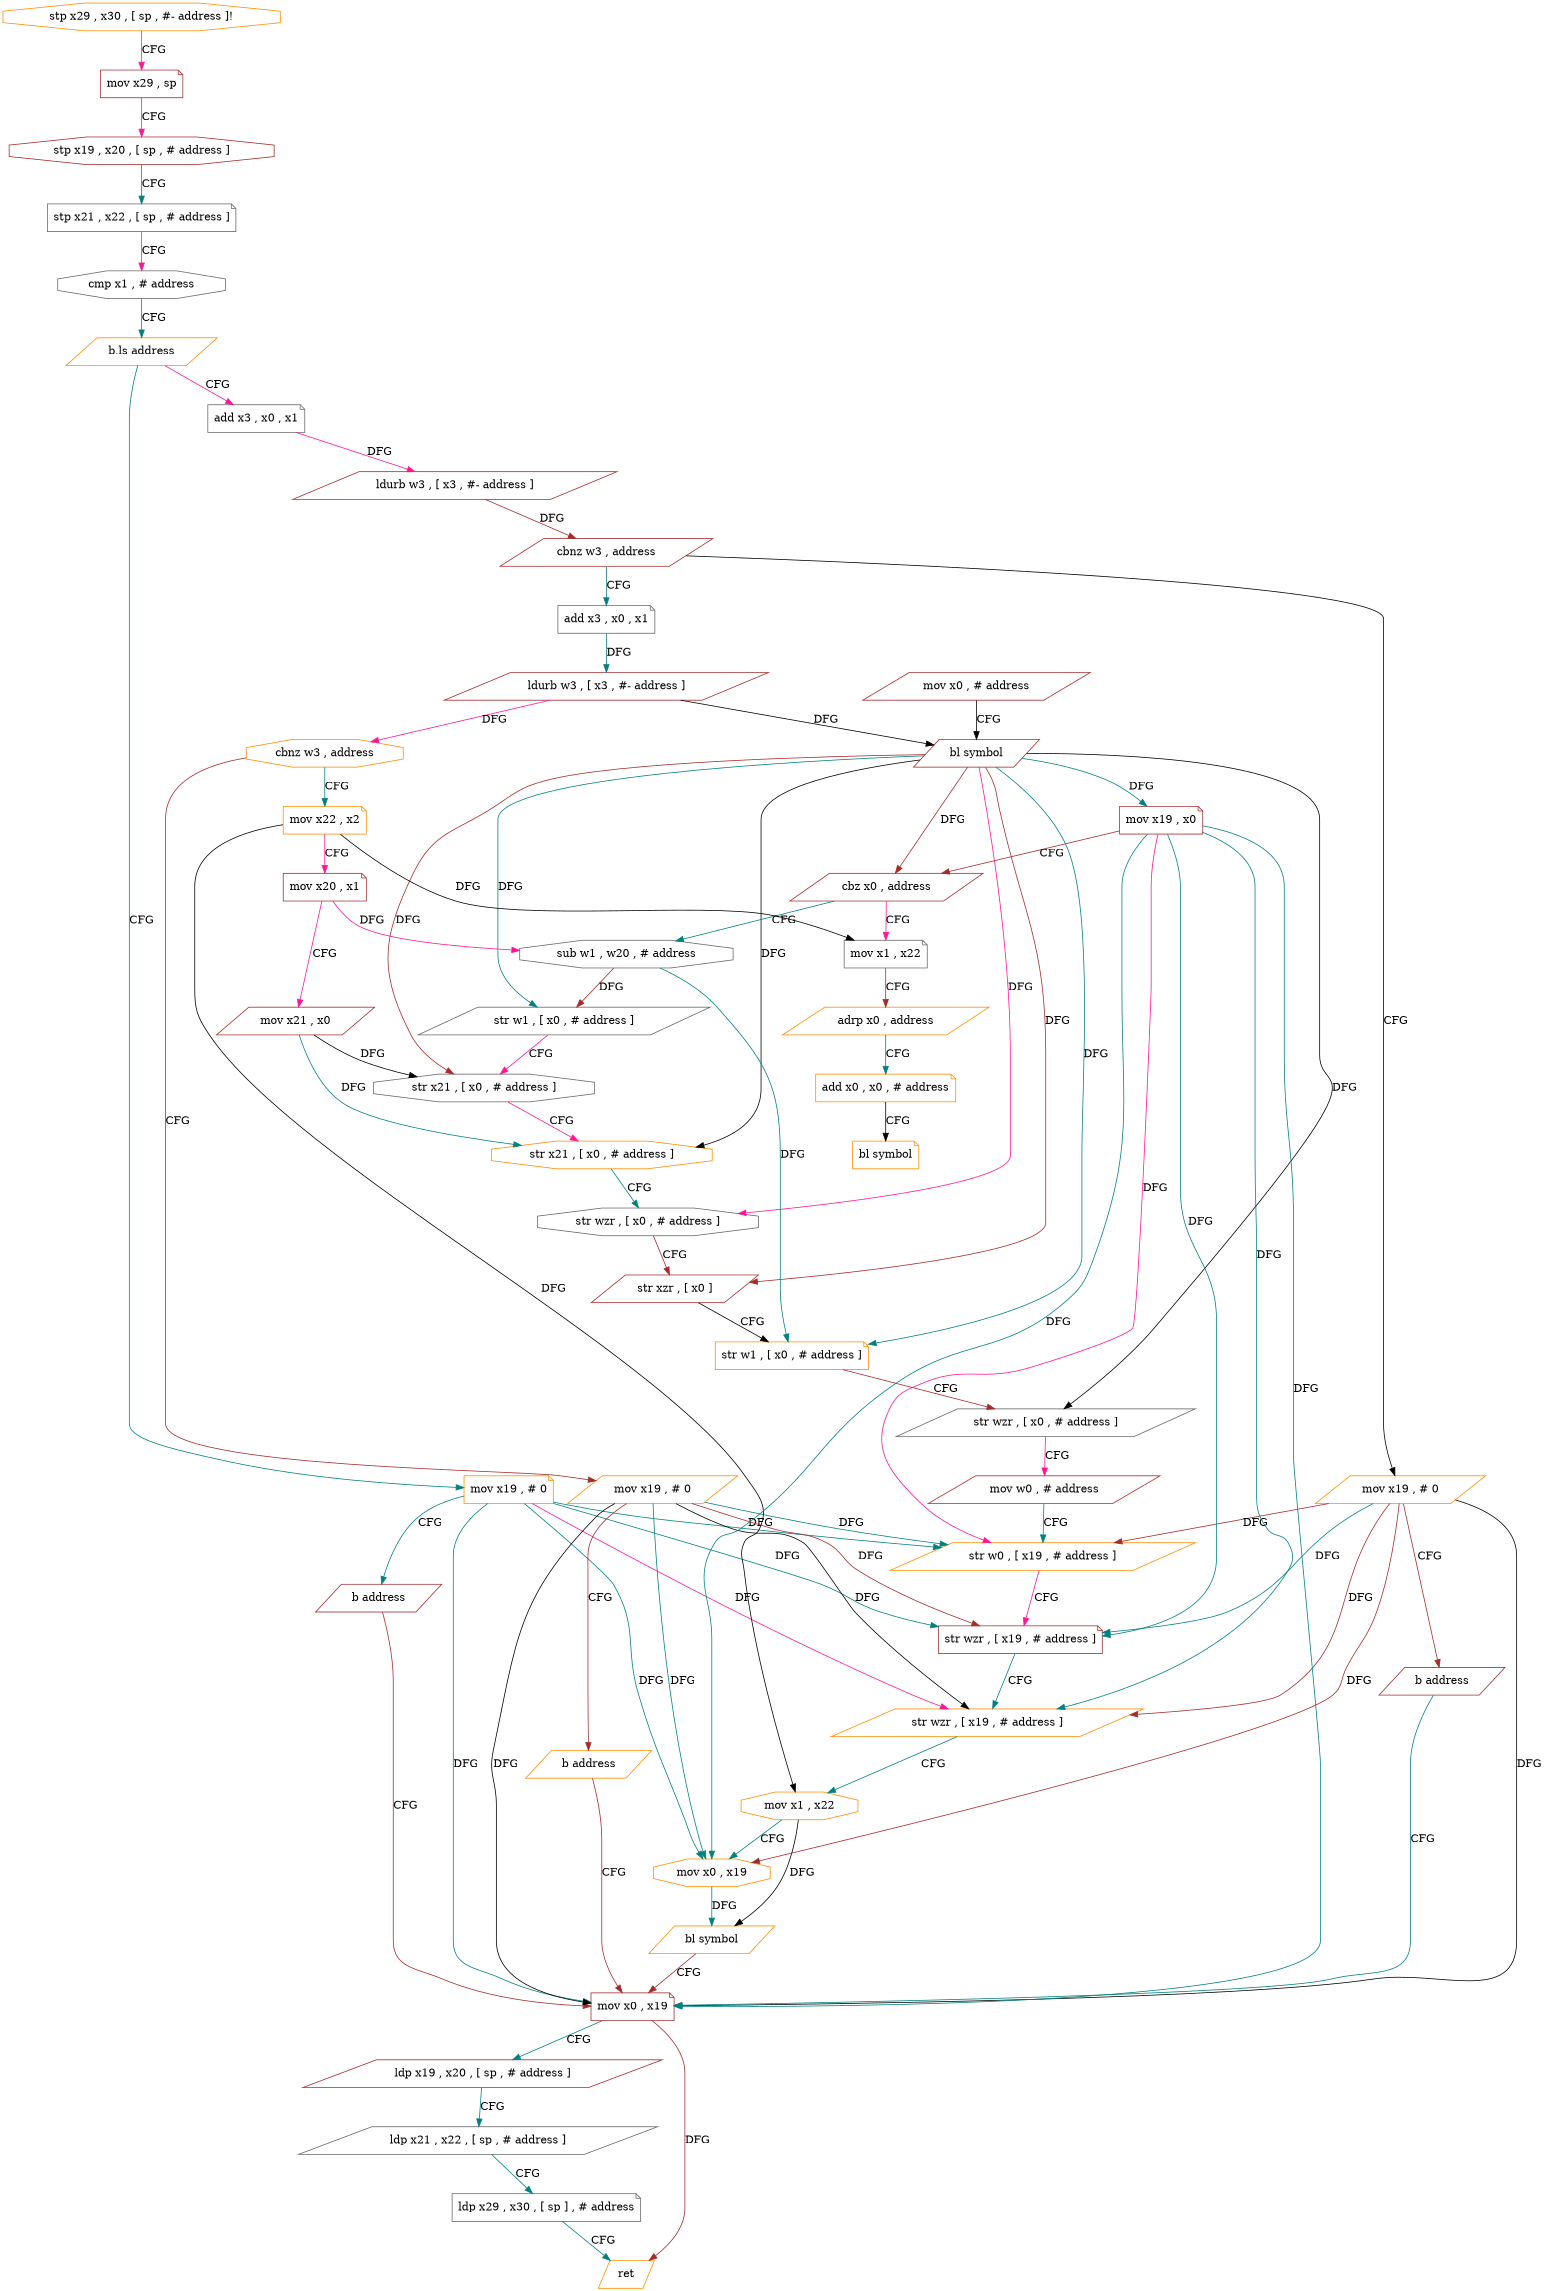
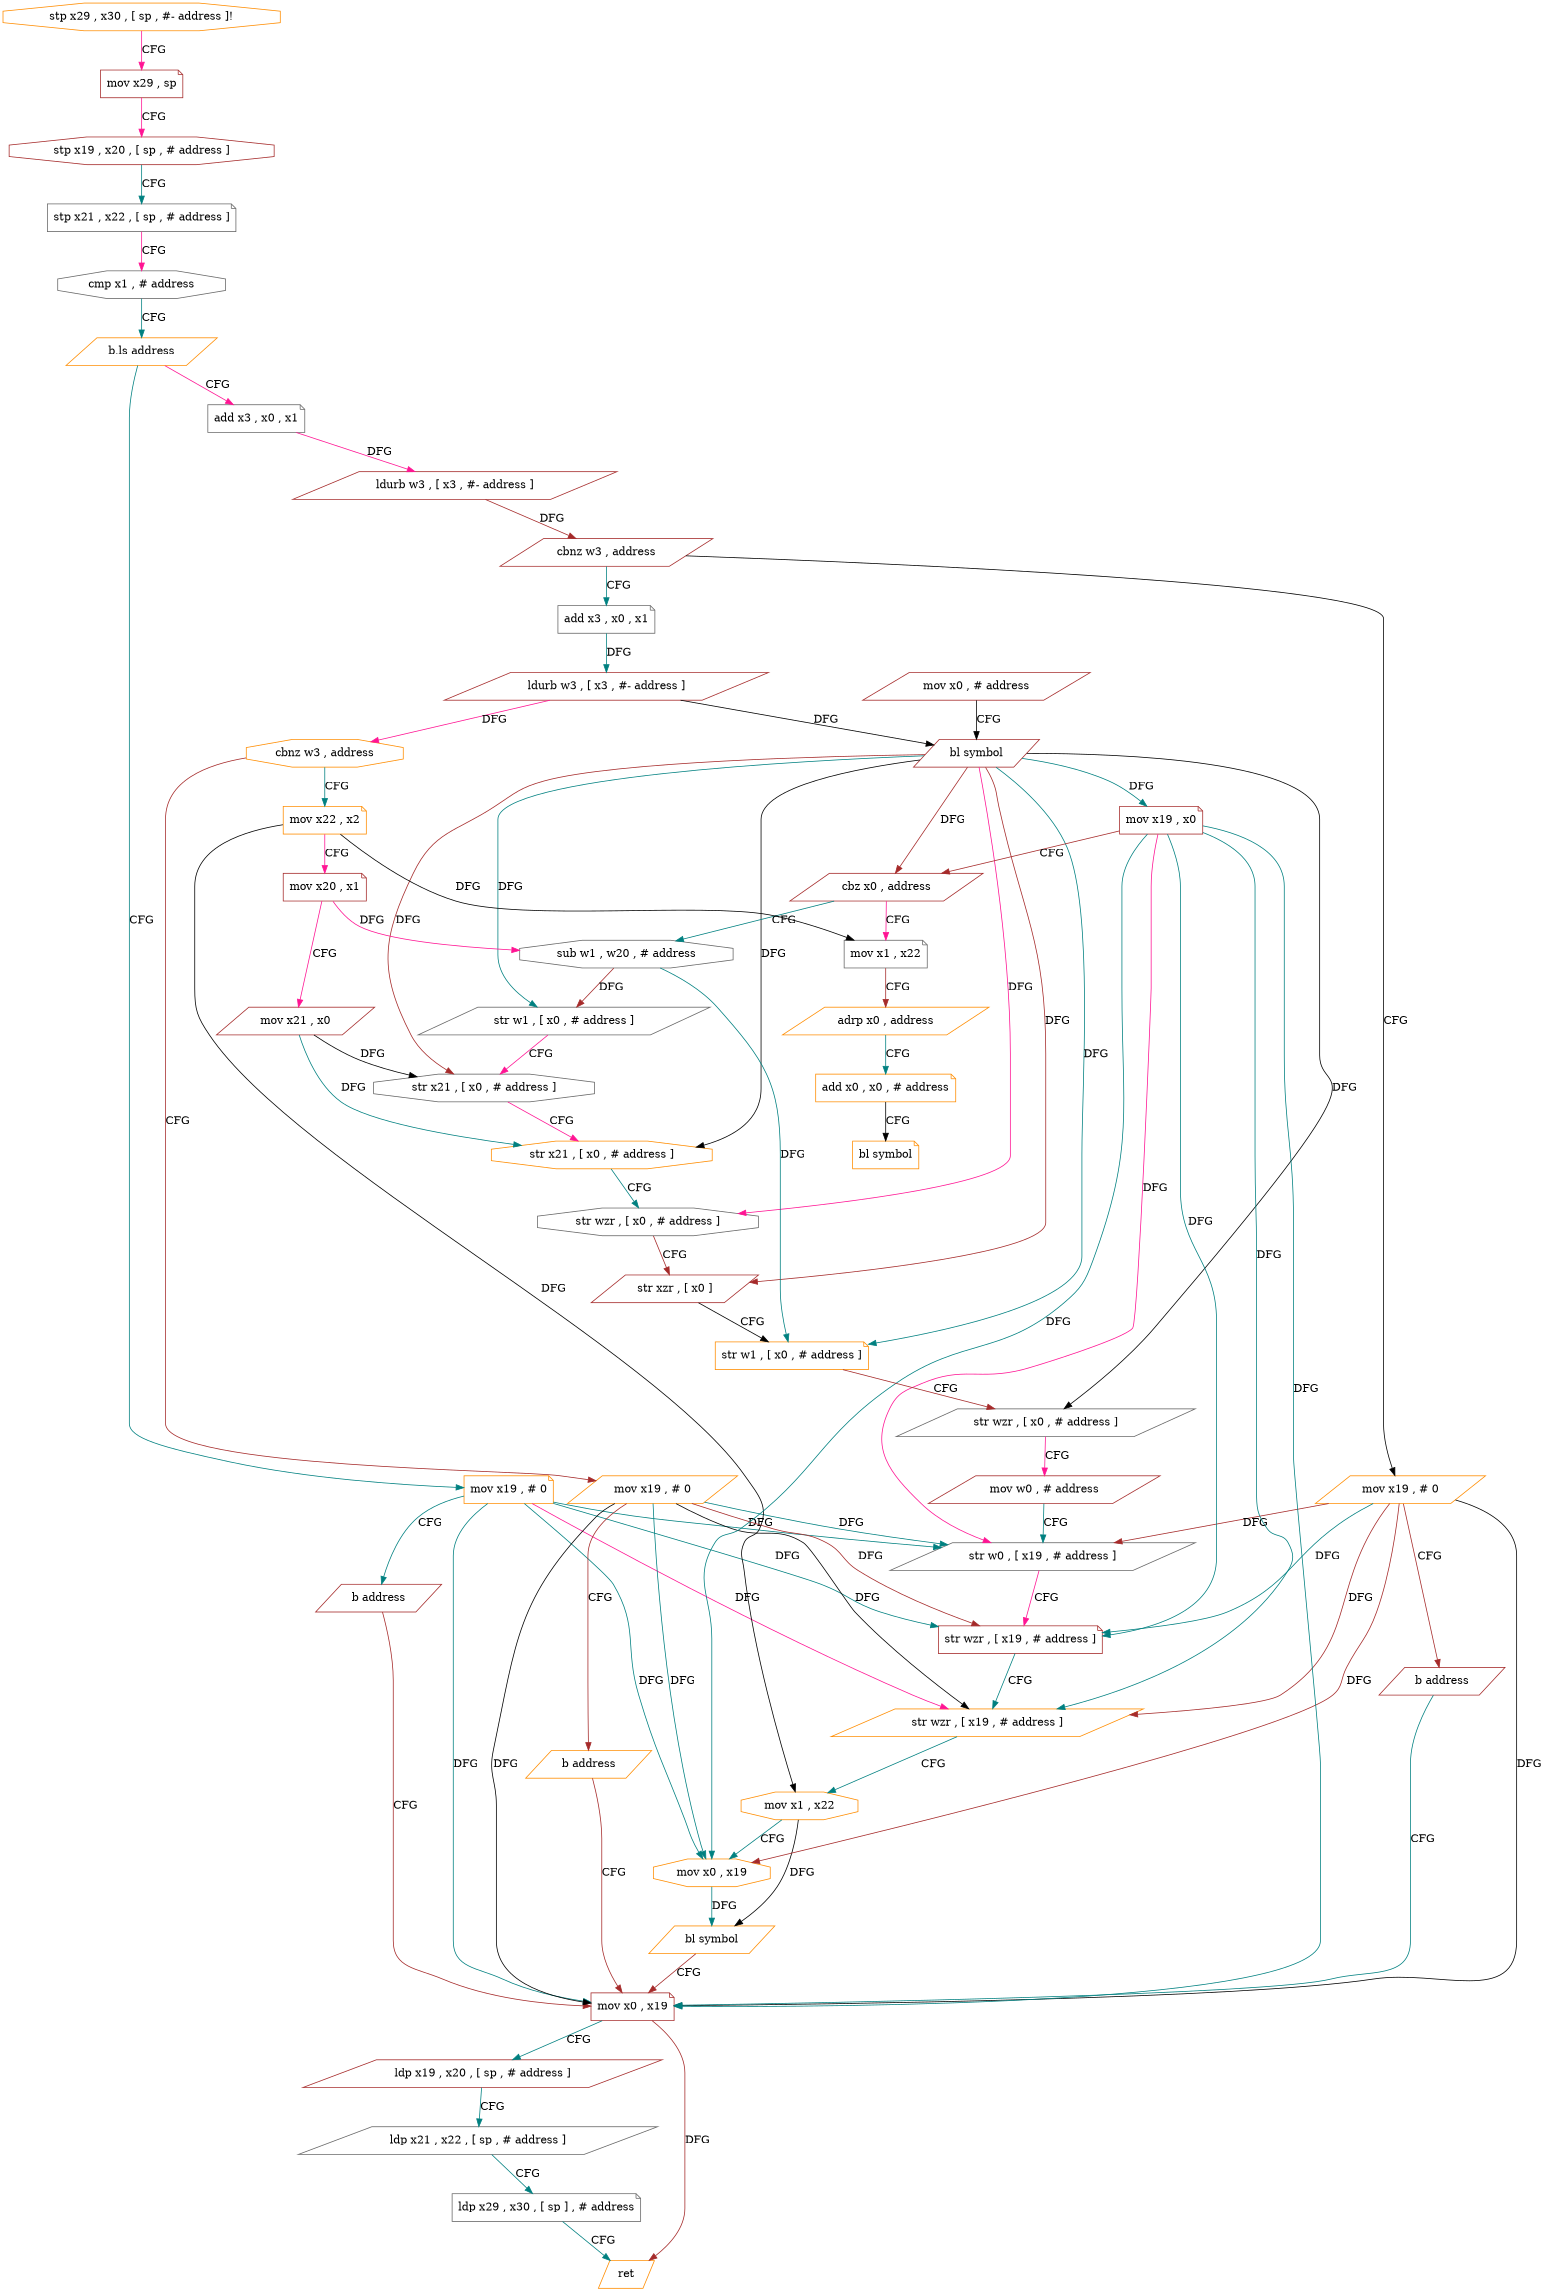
(1043, 1557) -> (1043, 1557)
